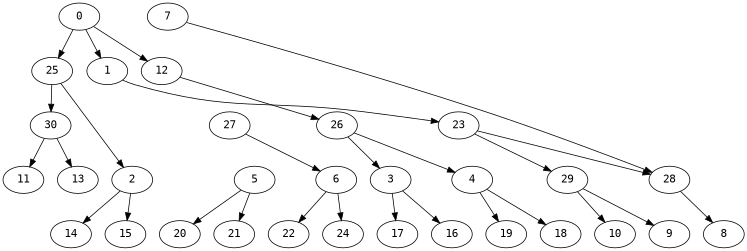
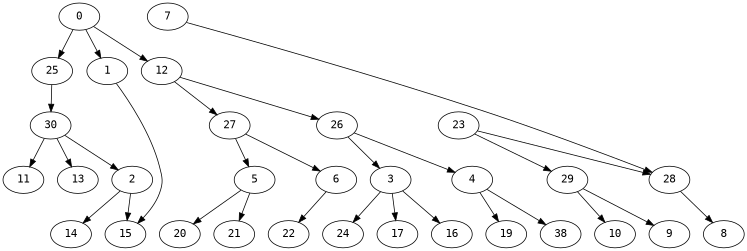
none -> (193, 96)
(292, 106) -> (154, 149)
(90, 122) -> (88, 151)
none -> (241, 149)
(339, 203) -> (369, 204)
(561, 234) -> (561, 234)
